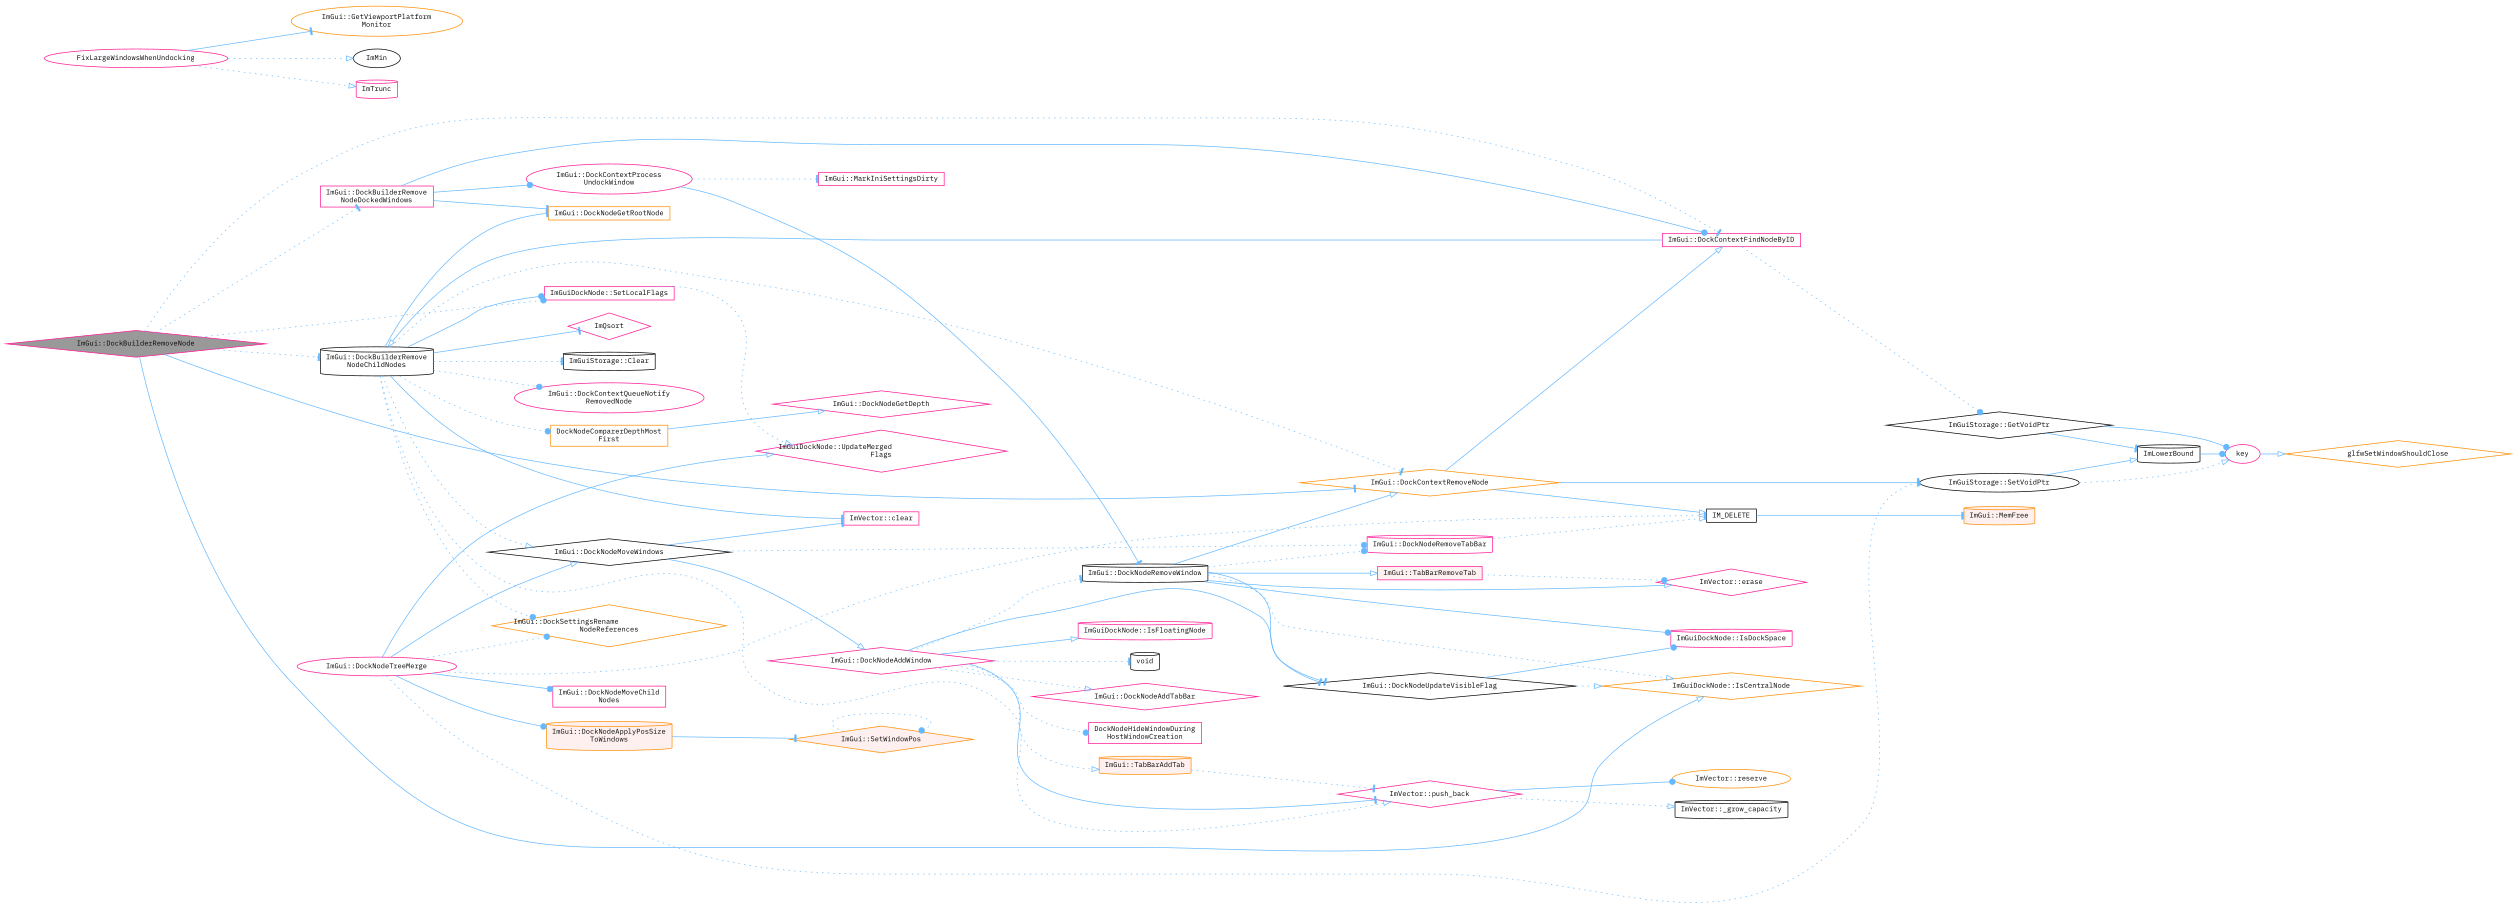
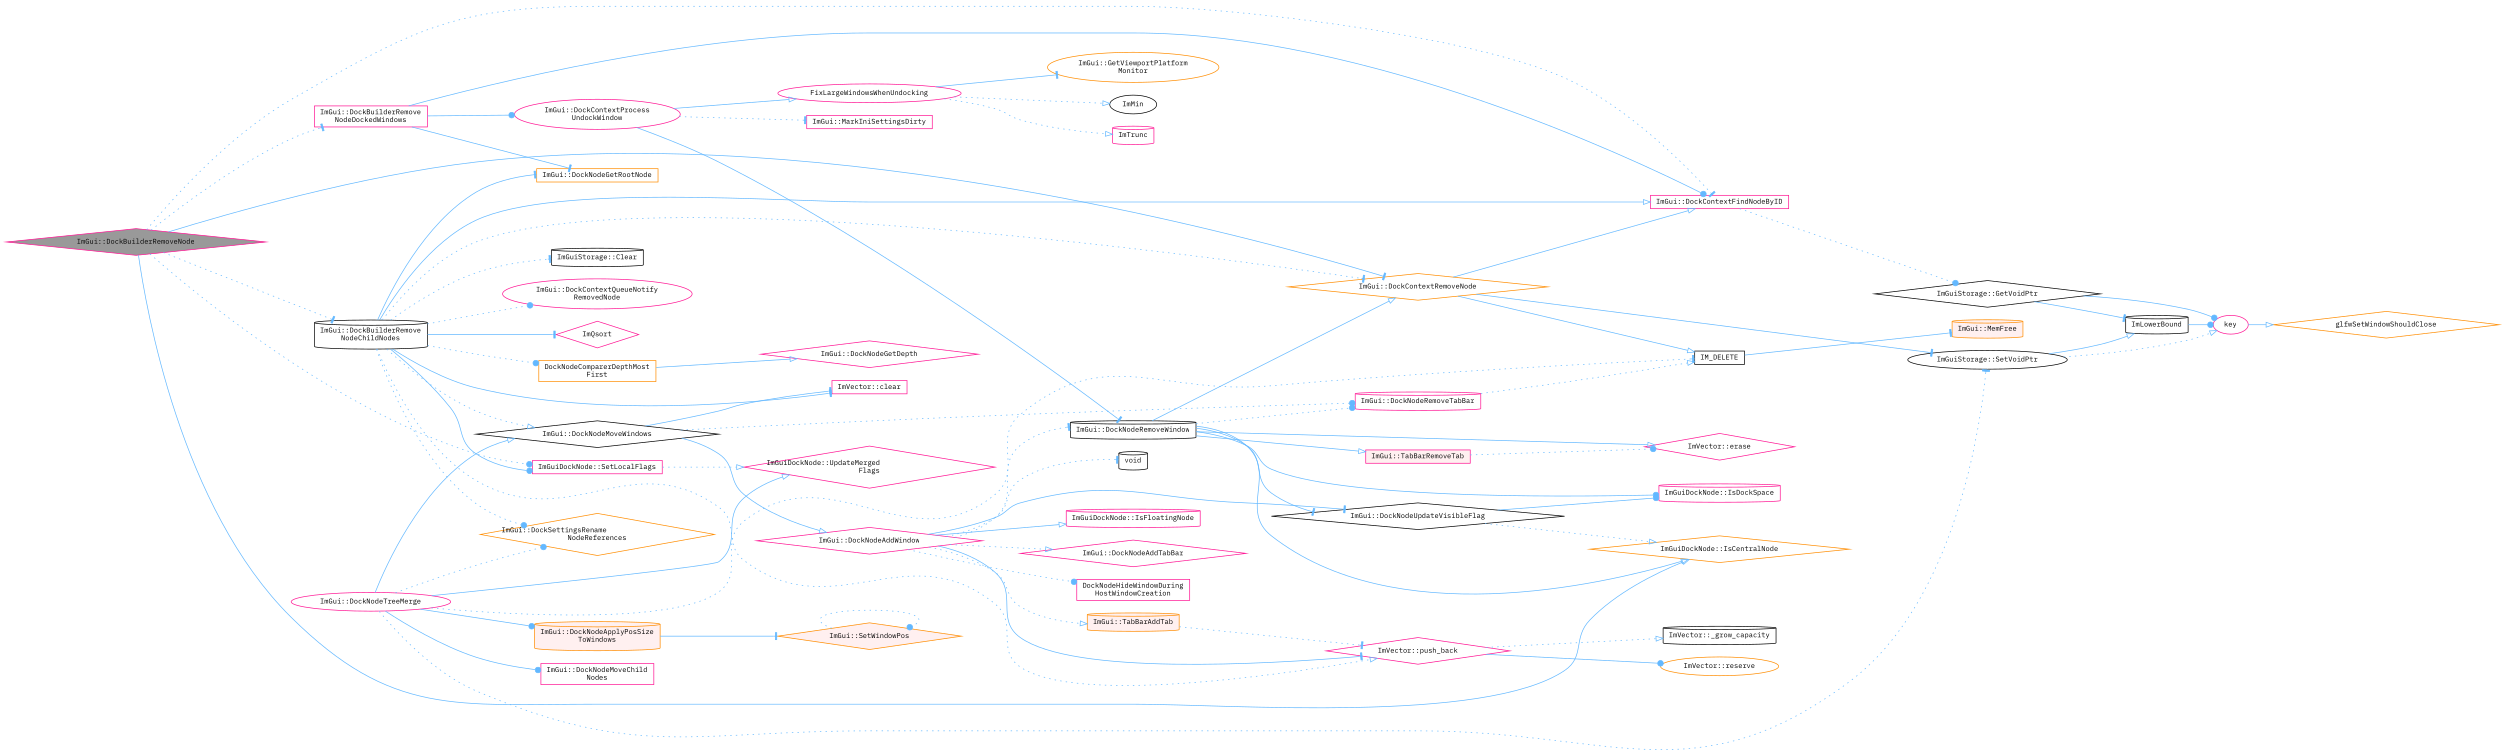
none -> (731, 104)
(1011, 240) -> (988, 202)
(1427, 646) -> (1396, 587)
